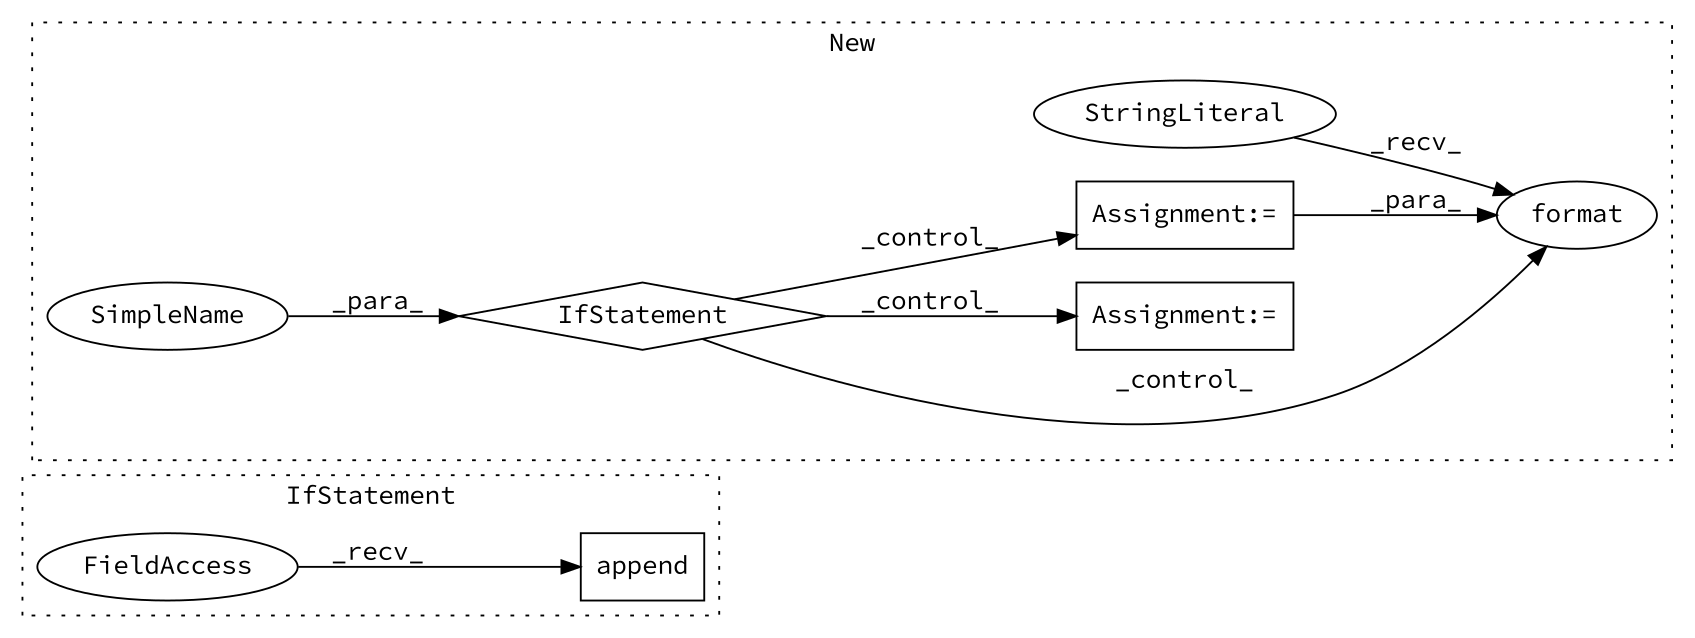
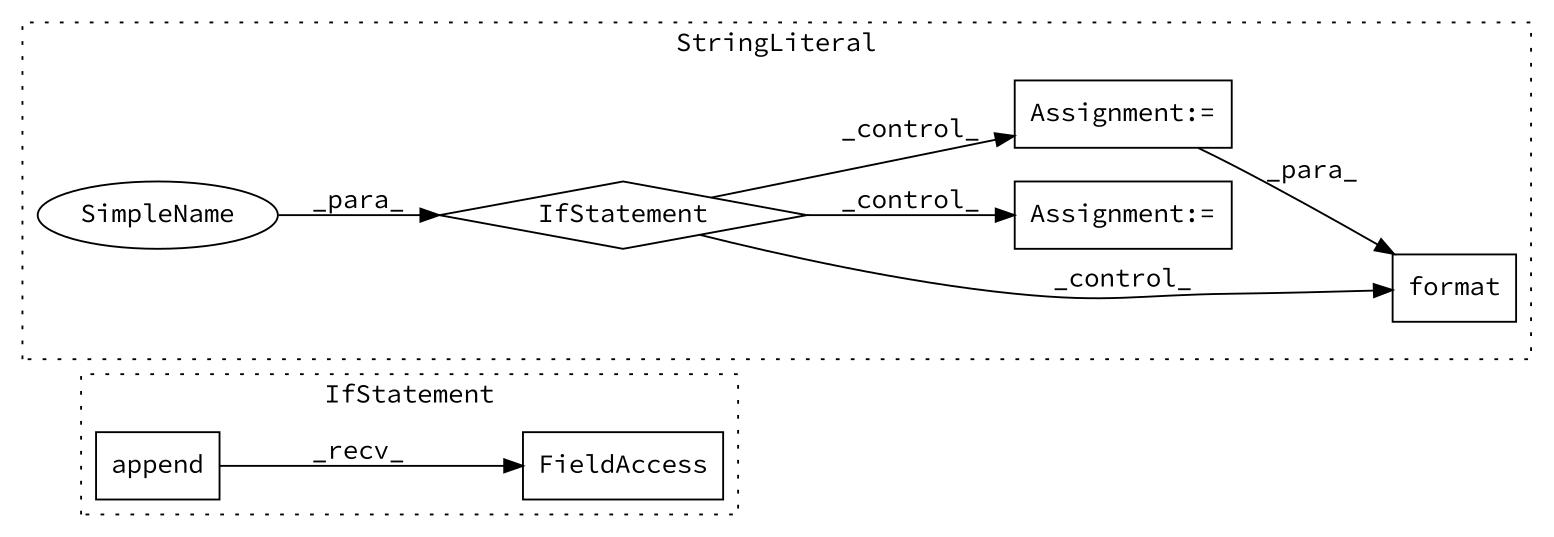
(852, 44) -> (777, 44)
(1185, 114) -> none
(1577, 215) -> (1454, 288)
(168, 567) -> (623, 466)
(430, 567) -> (362, 466)
